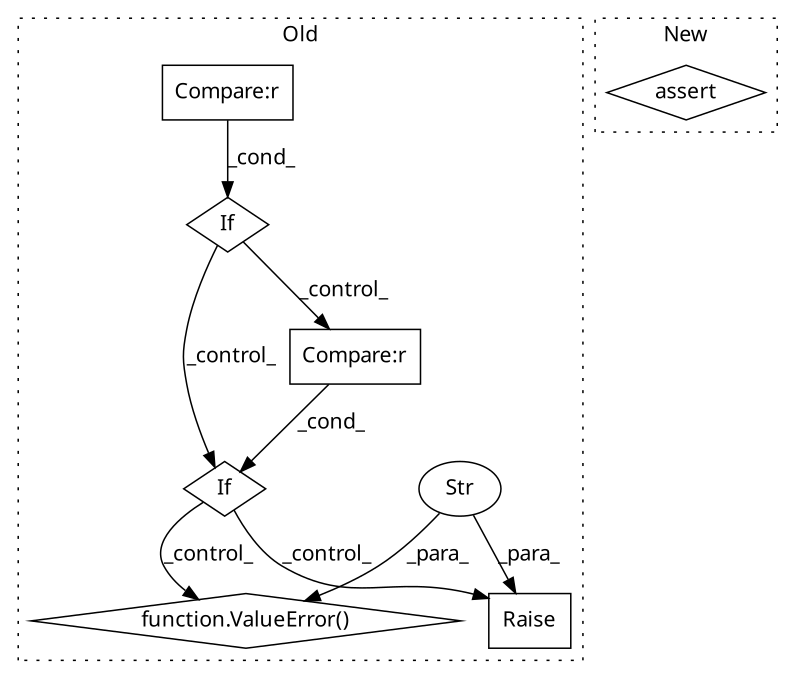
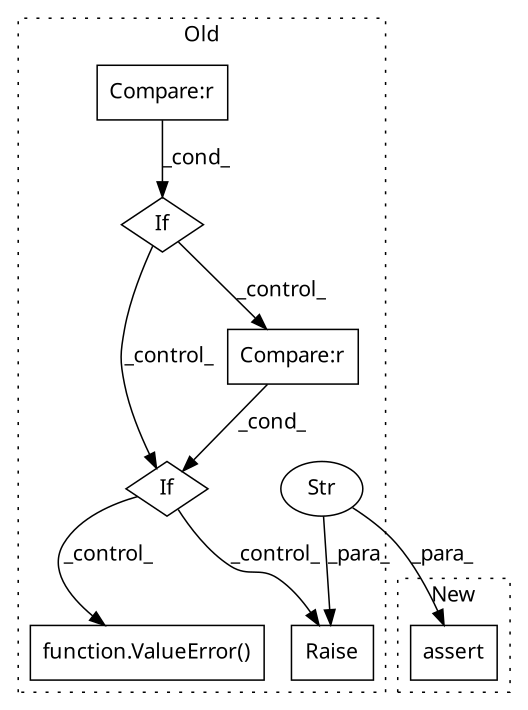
(686, 93) -> (454, 653)
(384, 562) -> (404, 552)
(246, 621) -> (147, 653)
